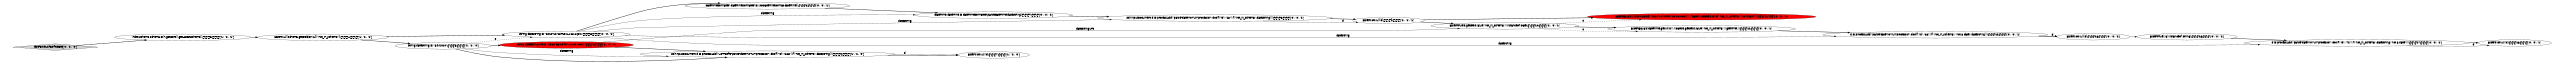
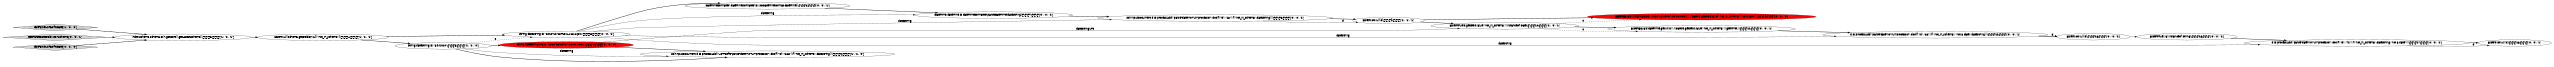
none -> (55, 27)
none -> (55, 37)
(994, 55) -> none
